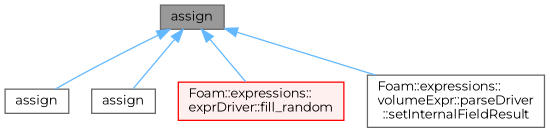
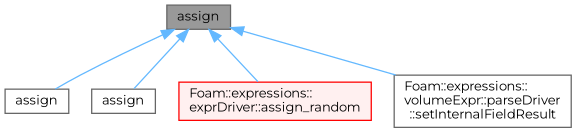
(261, 101) -> (275, 101)
